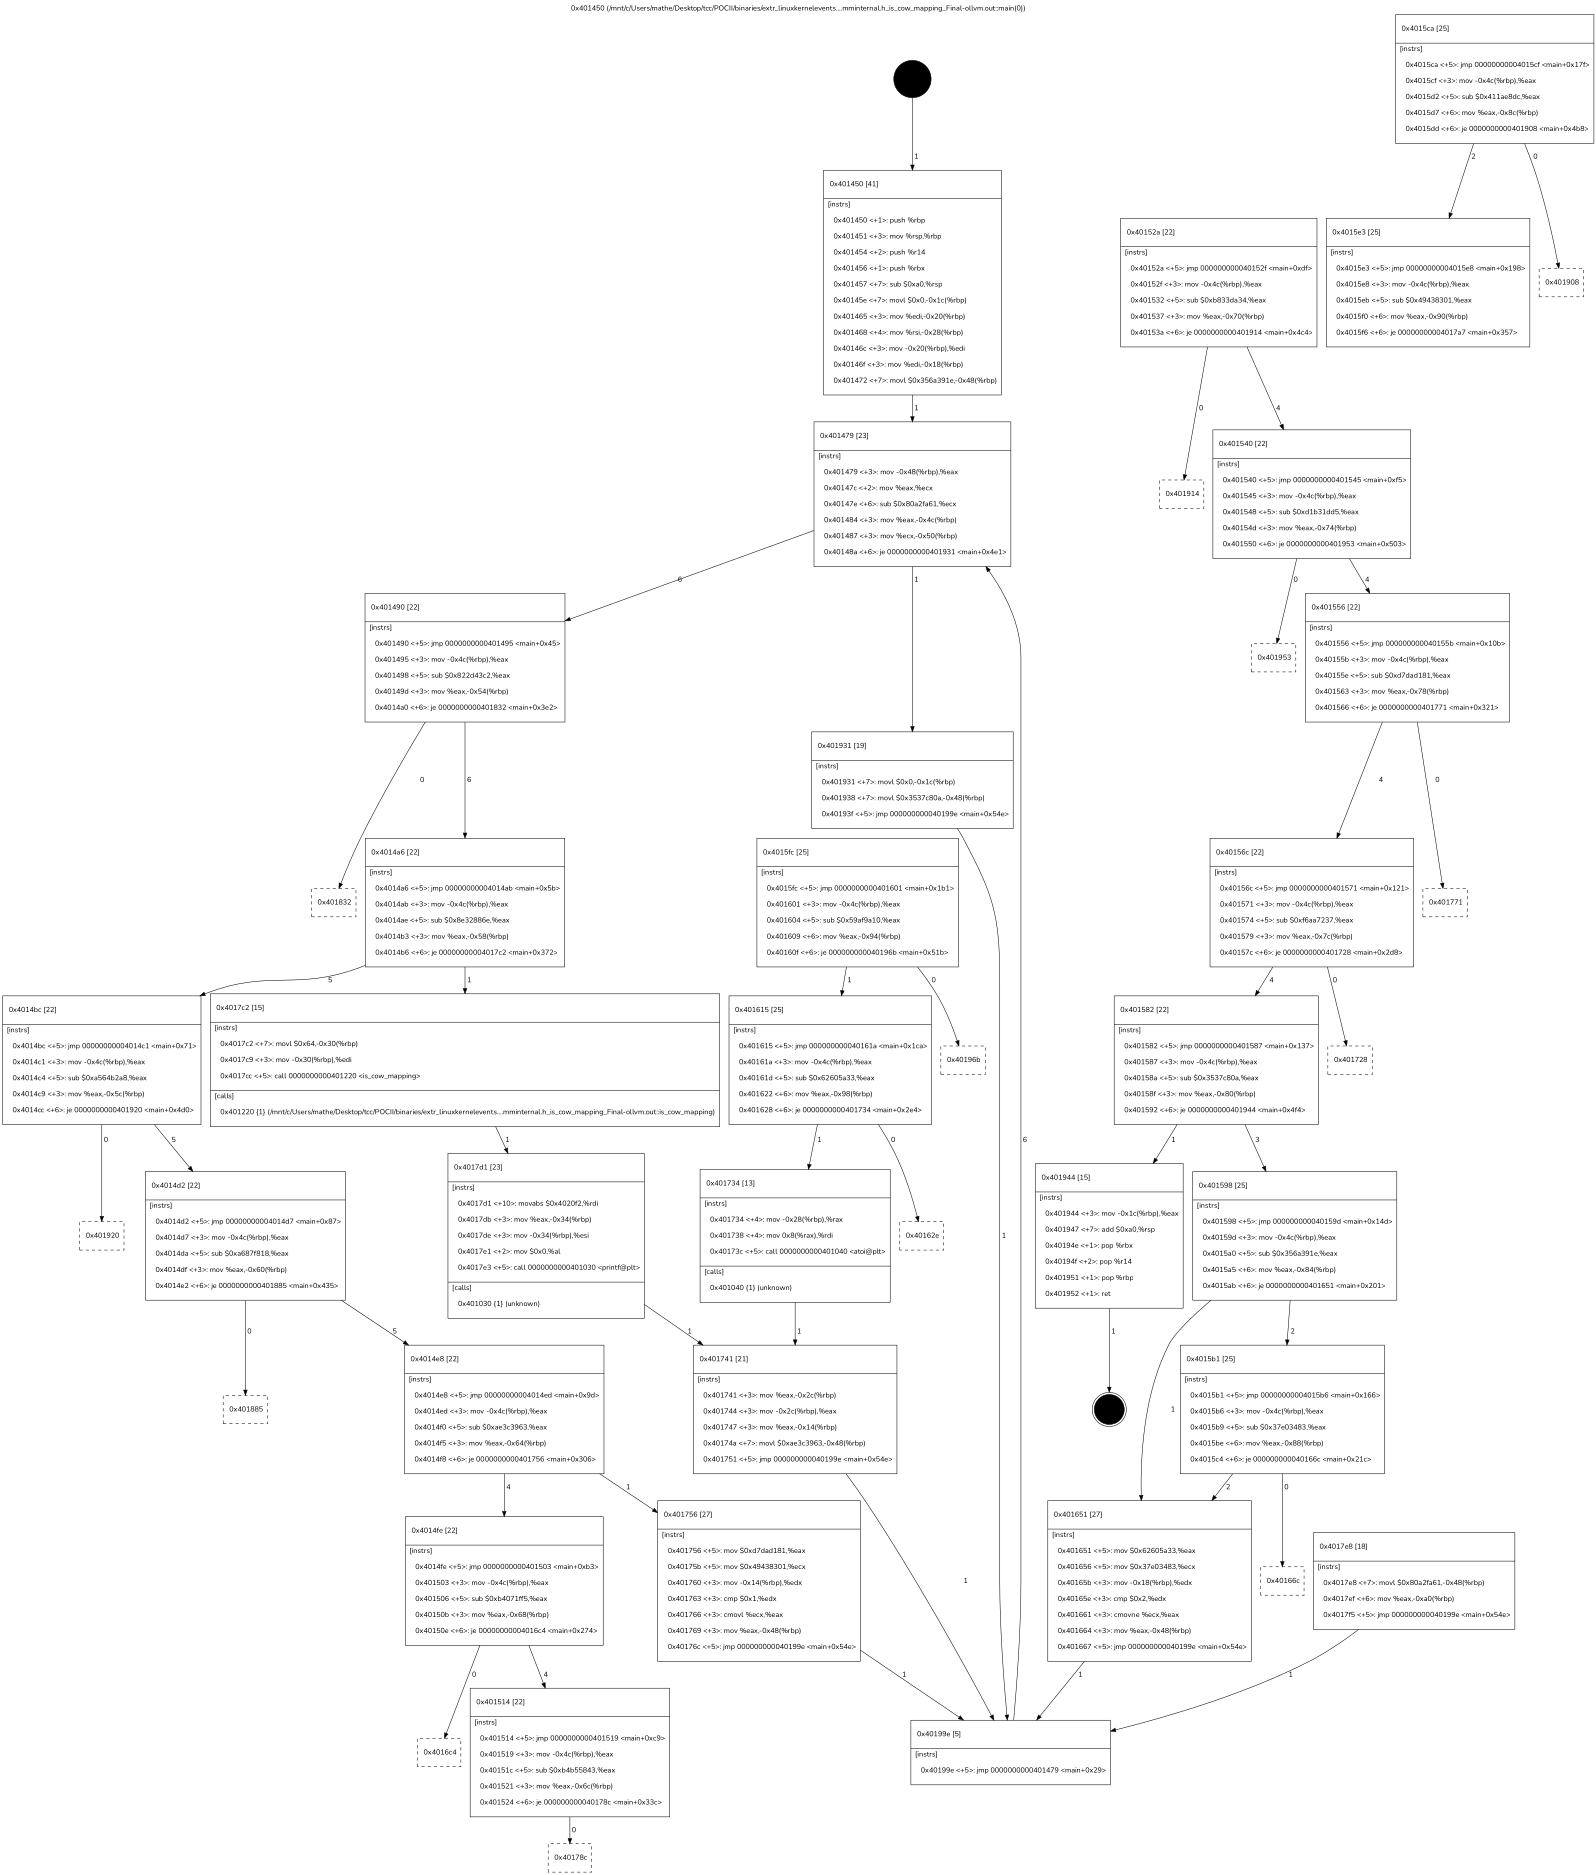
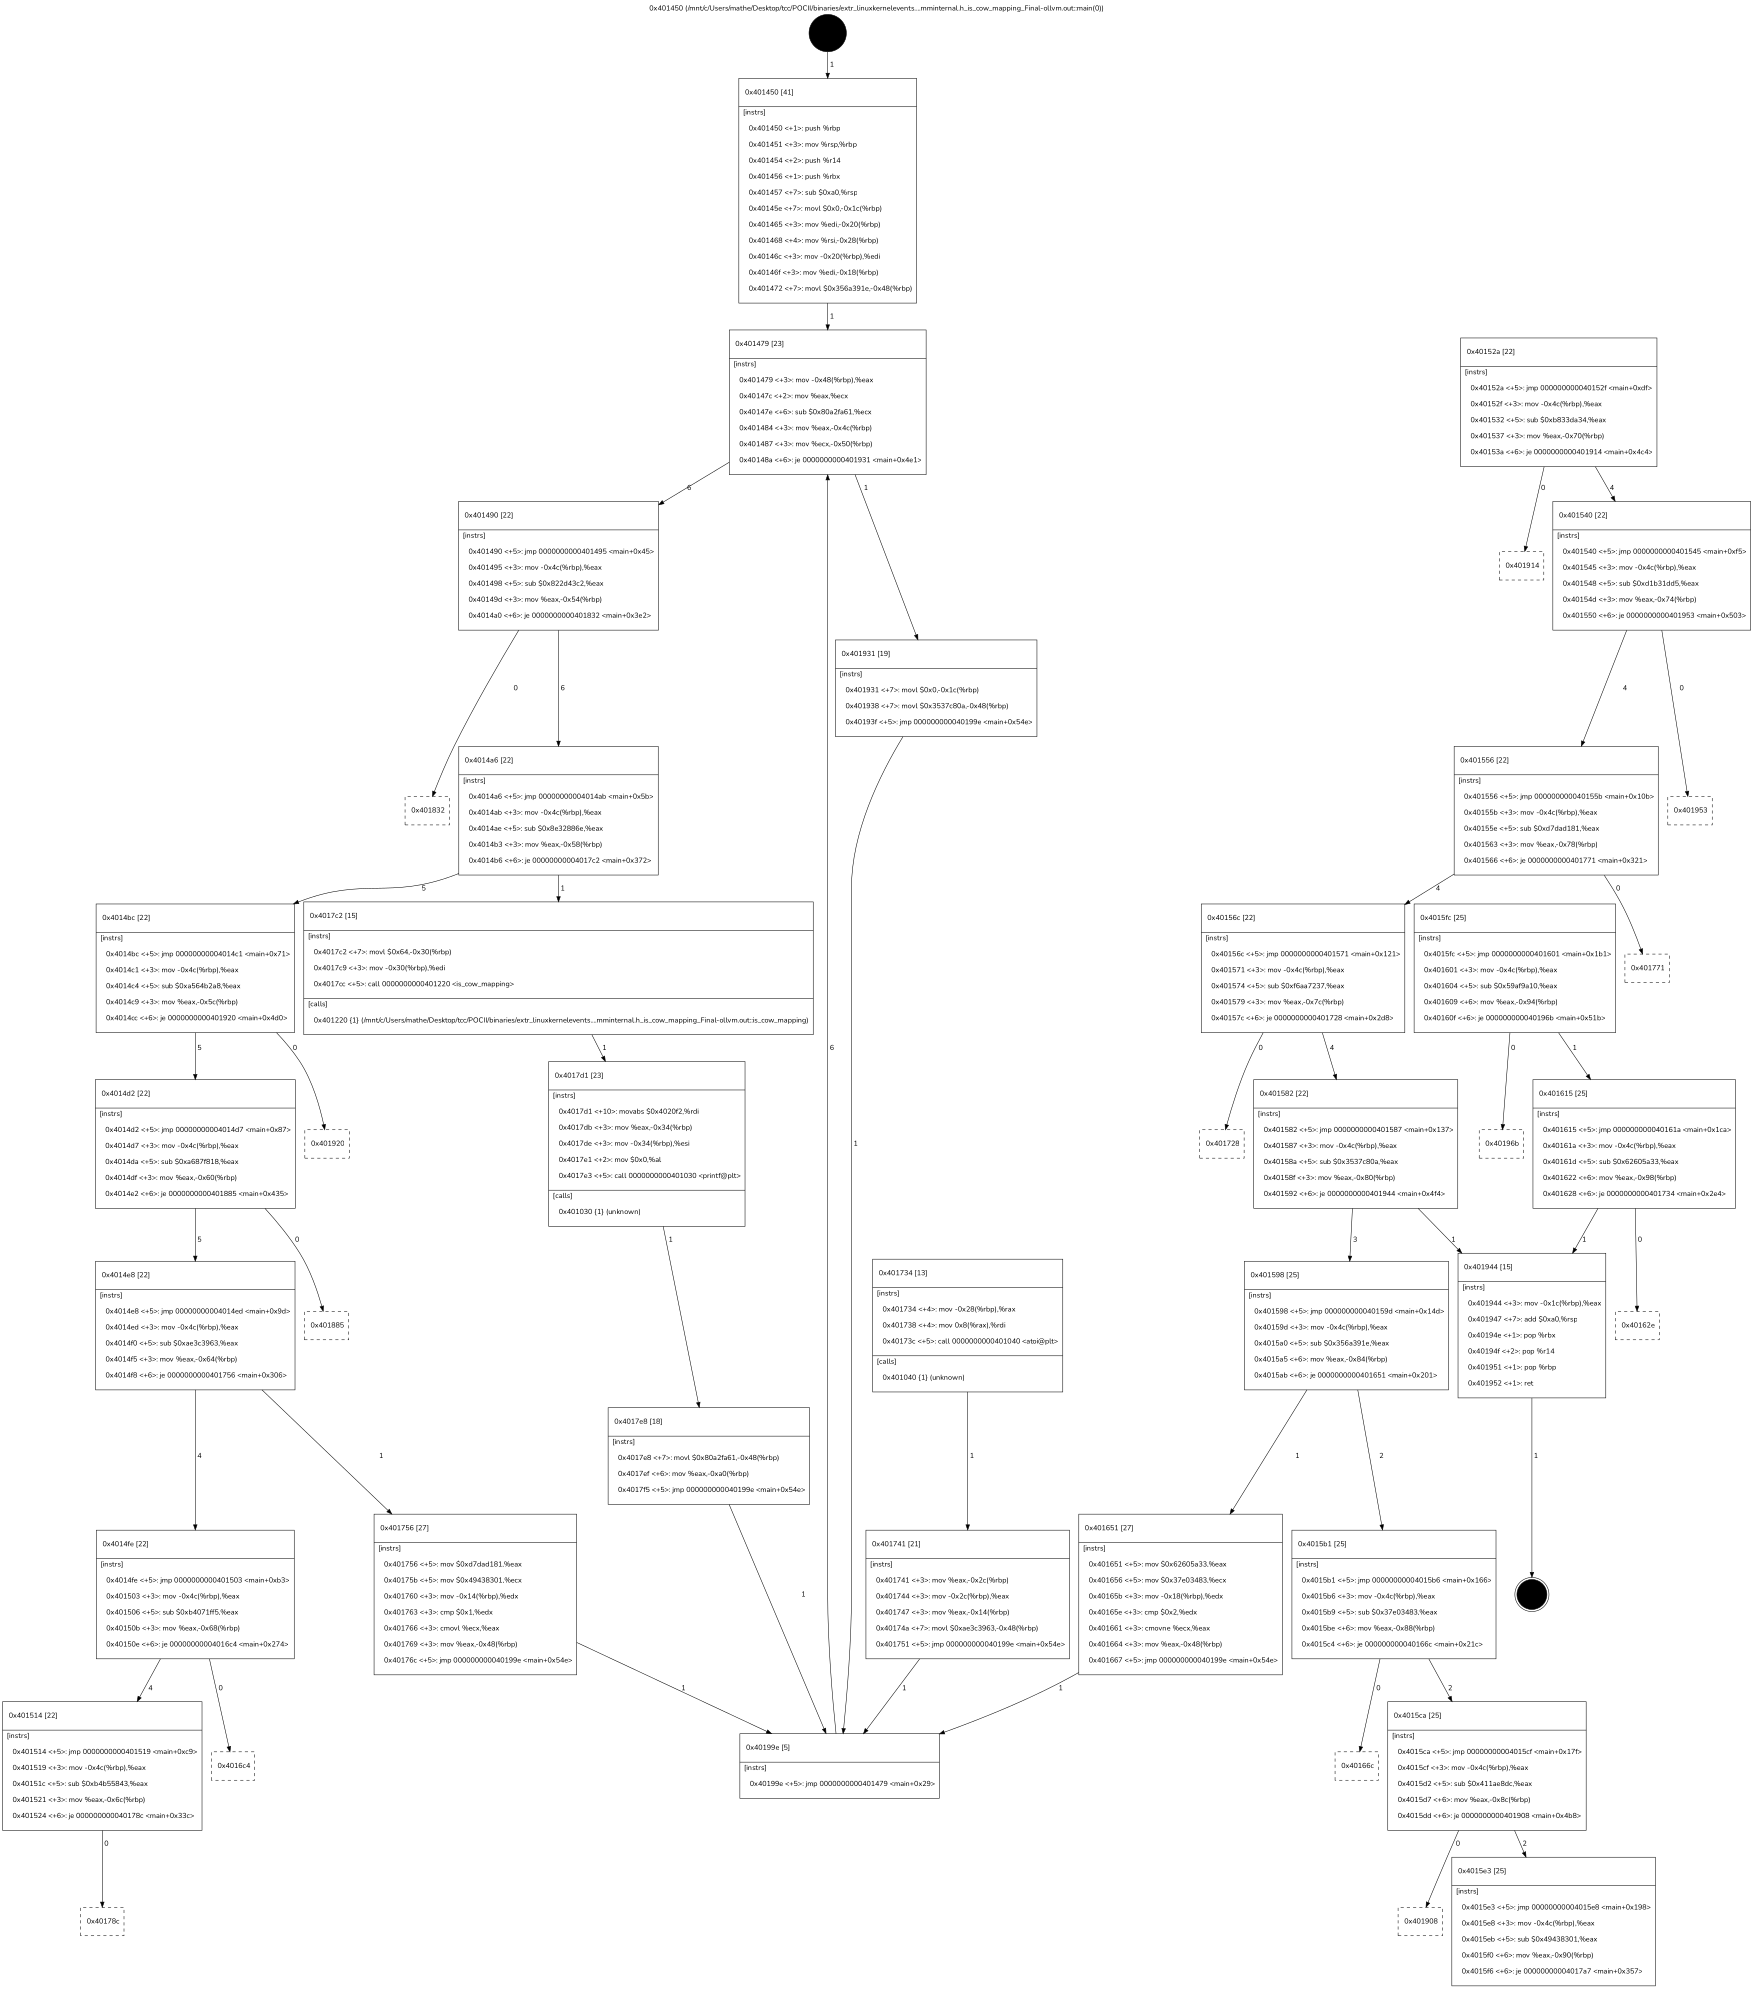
(813, 1144) -> (1587, 1229)
(672, 1323) -> (681, 1314)
(1224, 1485) -> (1439, 1678)
